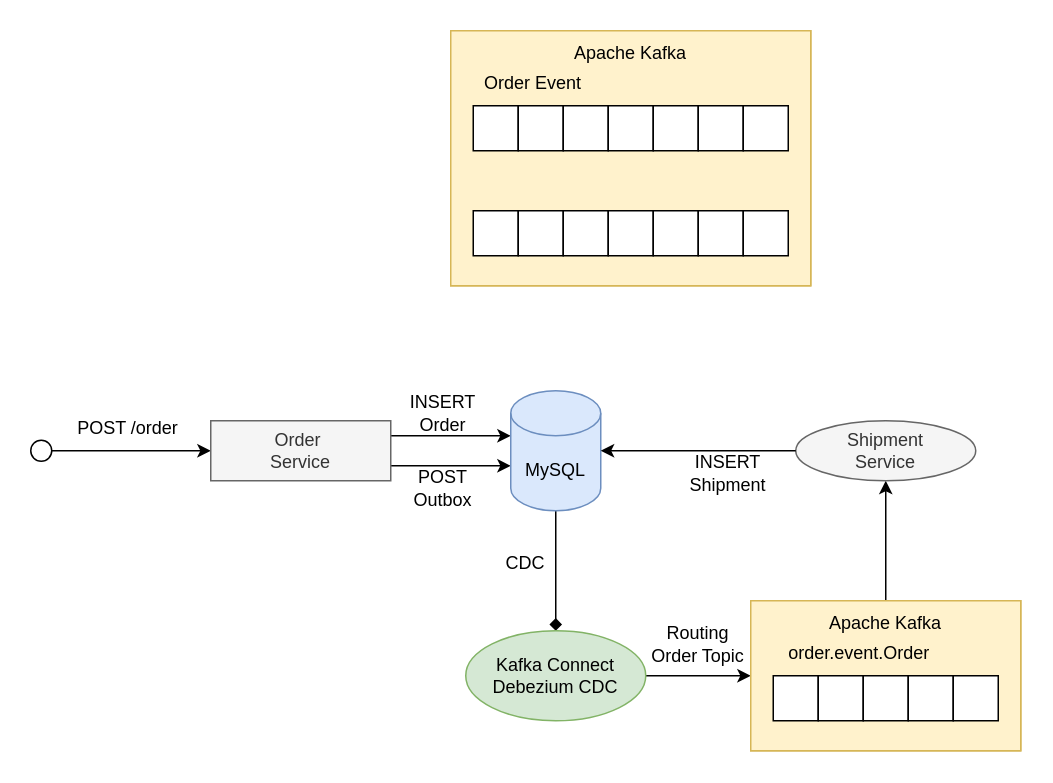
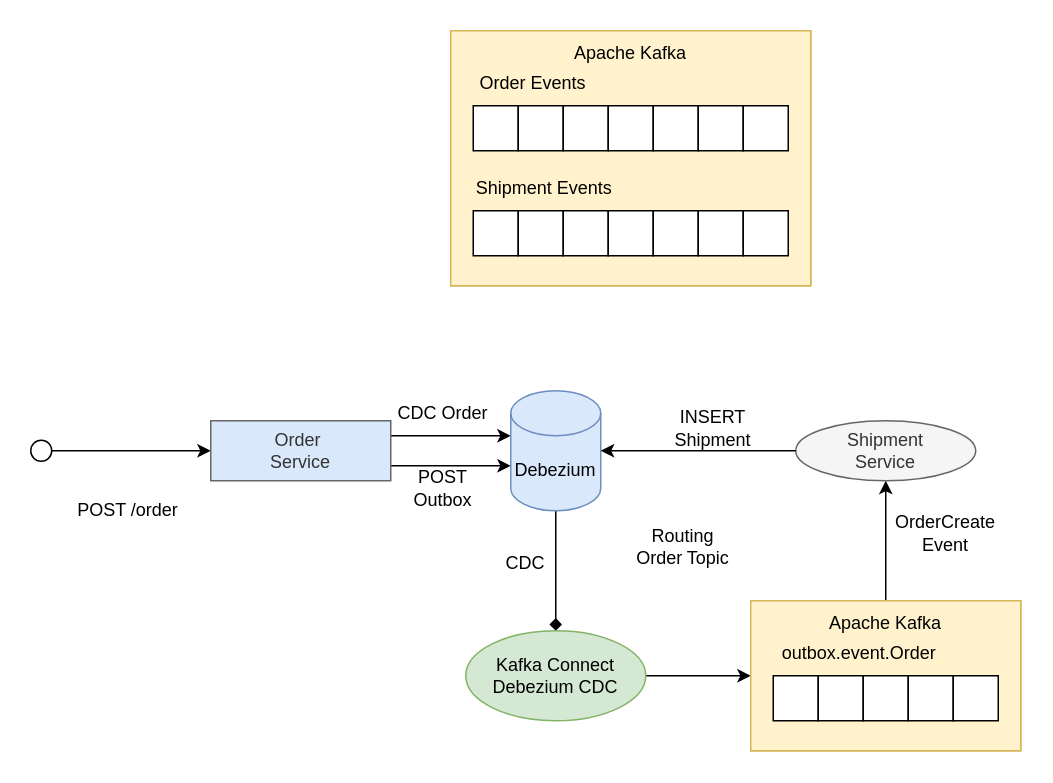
(533, 83) -> (533, 83)
none -> (545, 188)
(443, 413) -> (443, 413)
(128, 428) -> (128, 511)
(301, 451) -> (301, 451)
(556, 470) -> (556, 470)
(728, 473) -> (713, 428)
none -> (946, 533)
(698, 644) -> (683, 547)
(860, 653) -> (860, 653)
